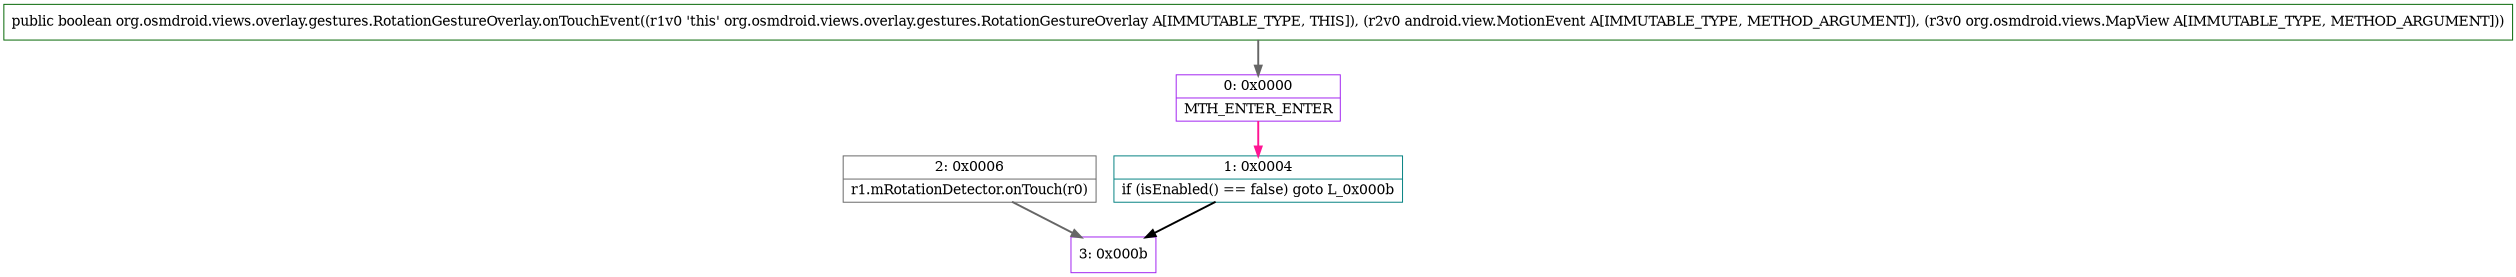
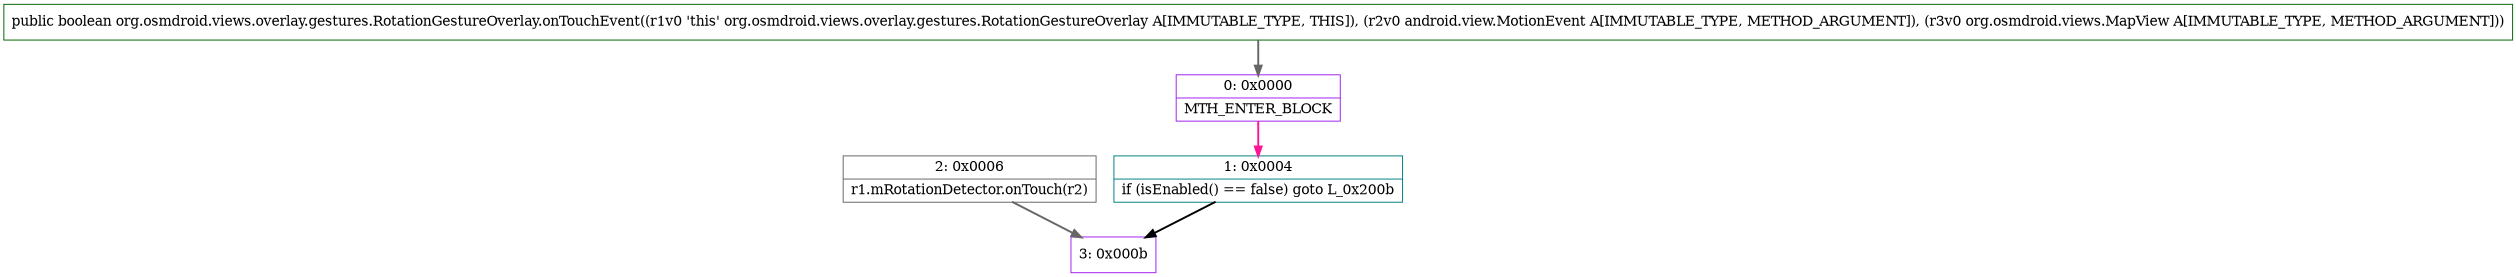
(1258, 109) -> (1258, 109)
(970, 190) -> (970, 190)
(1258, 190) -> (1258, 190)
